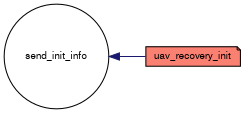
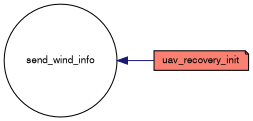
(56, 56) -> (61, 61)
